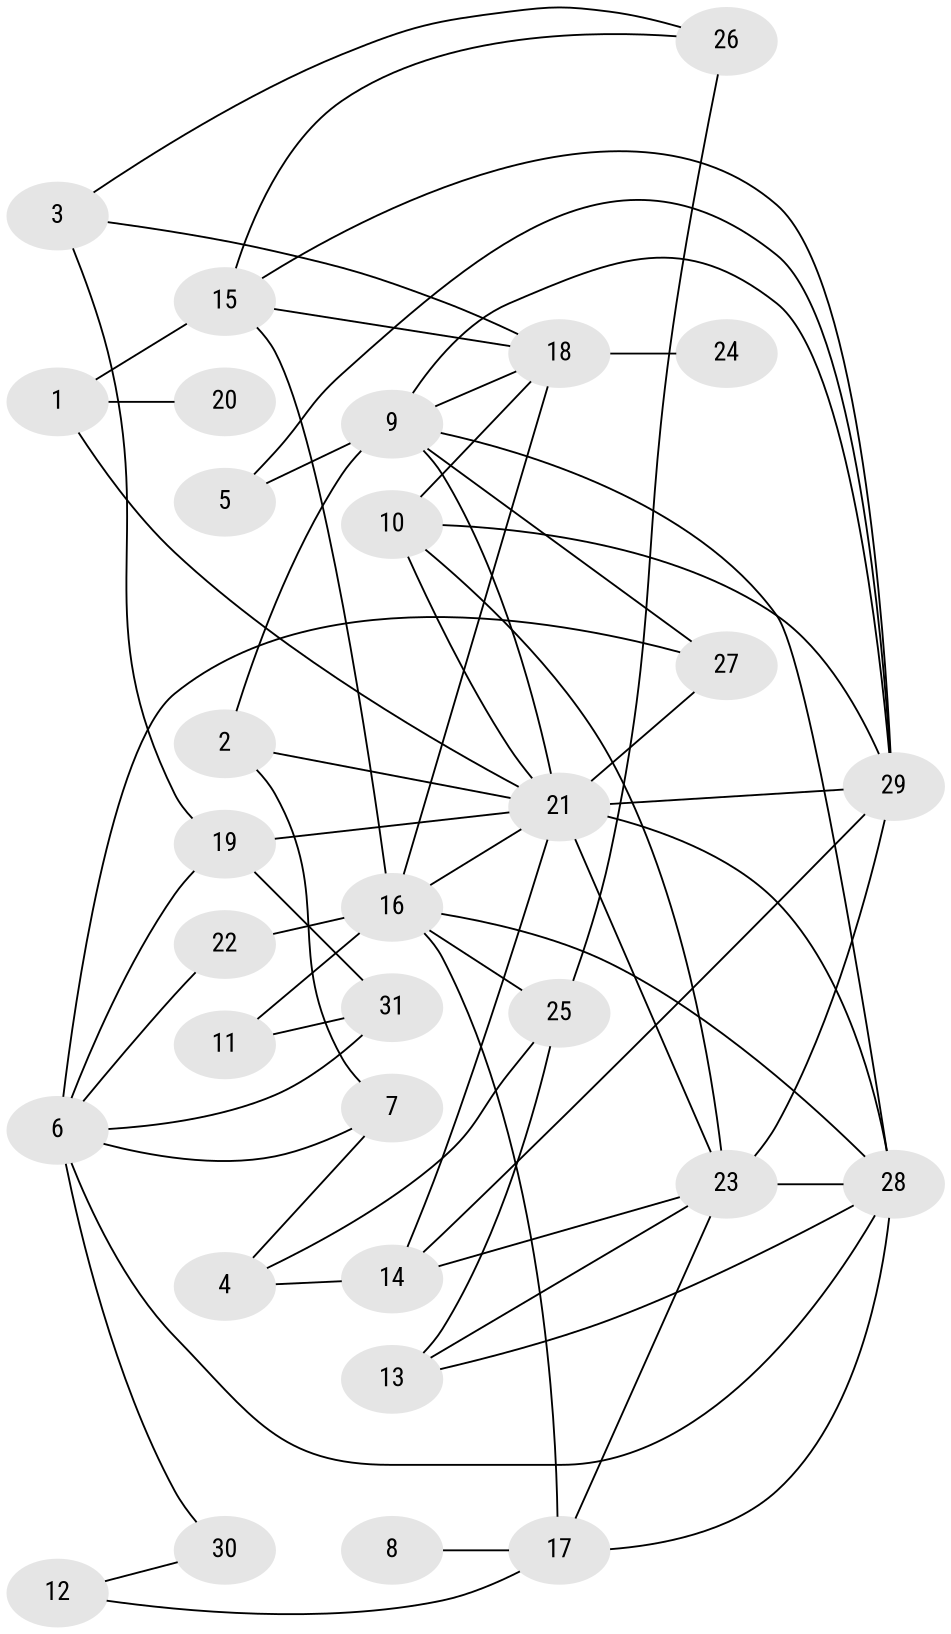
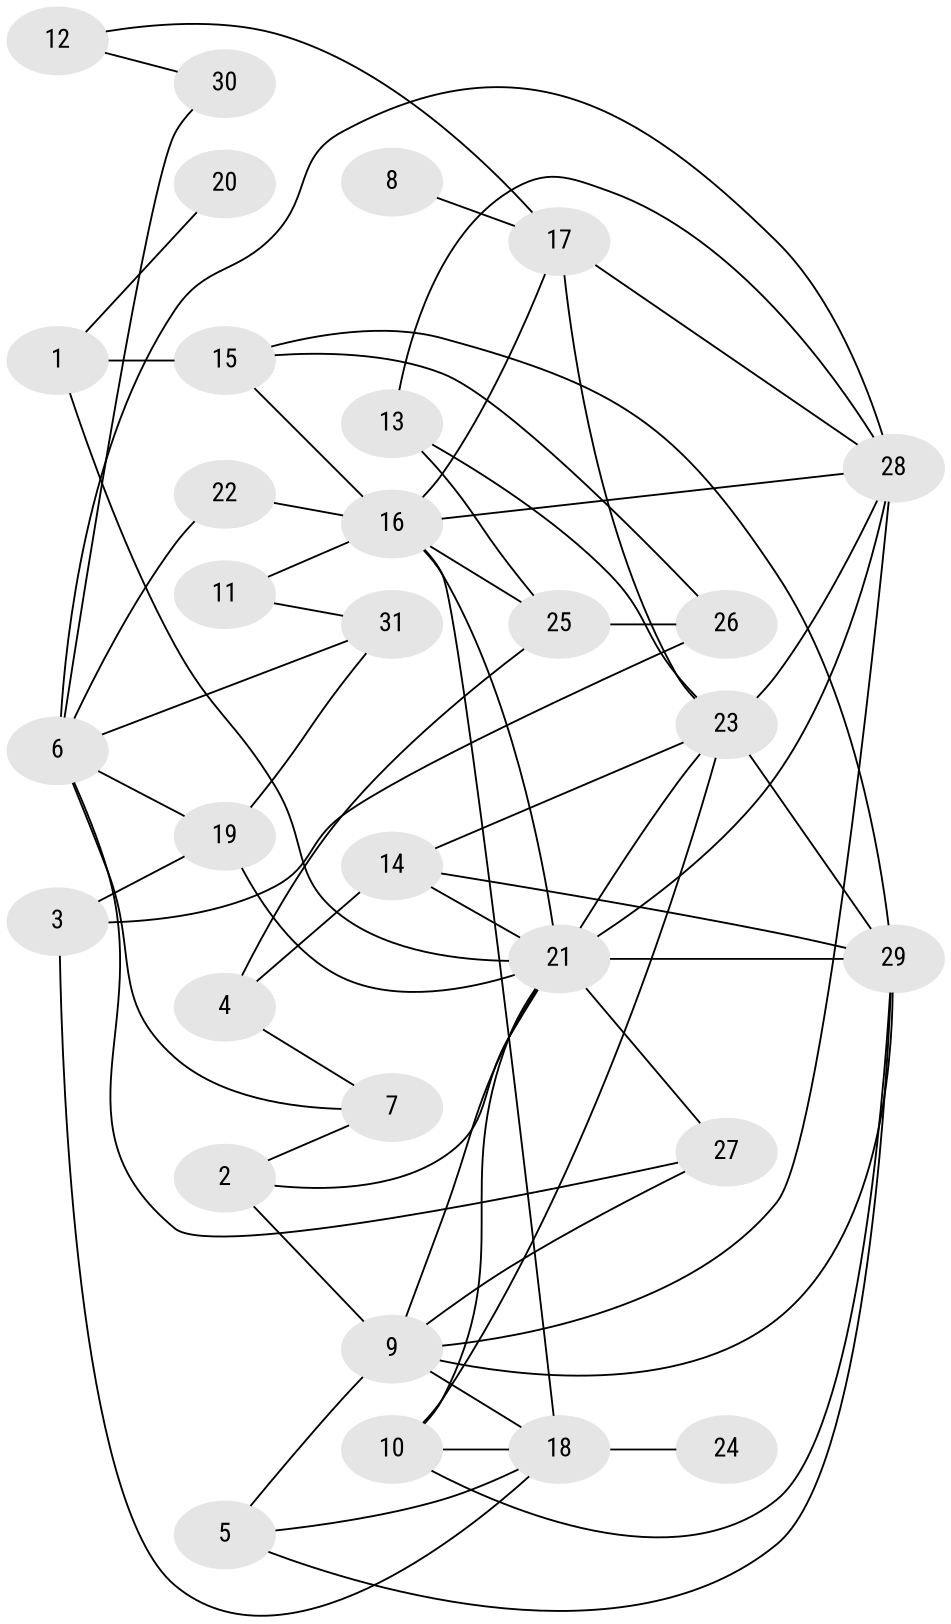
(374, 325) -> (400, 1511)
